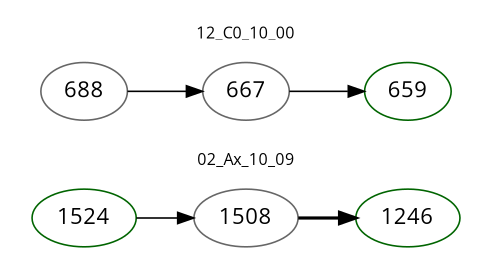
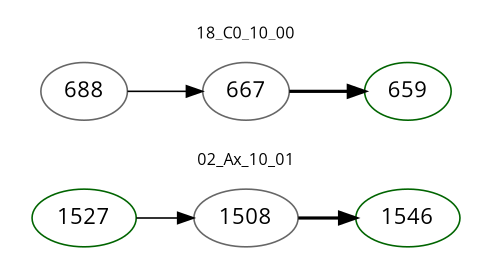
(246, 34) -> (246, 34)
(319, 91) -> (319, 91)
(246, 161) -> (246, 161)
(84, 218) -> (84, 218)
(408, 218) -> (408, 218)
